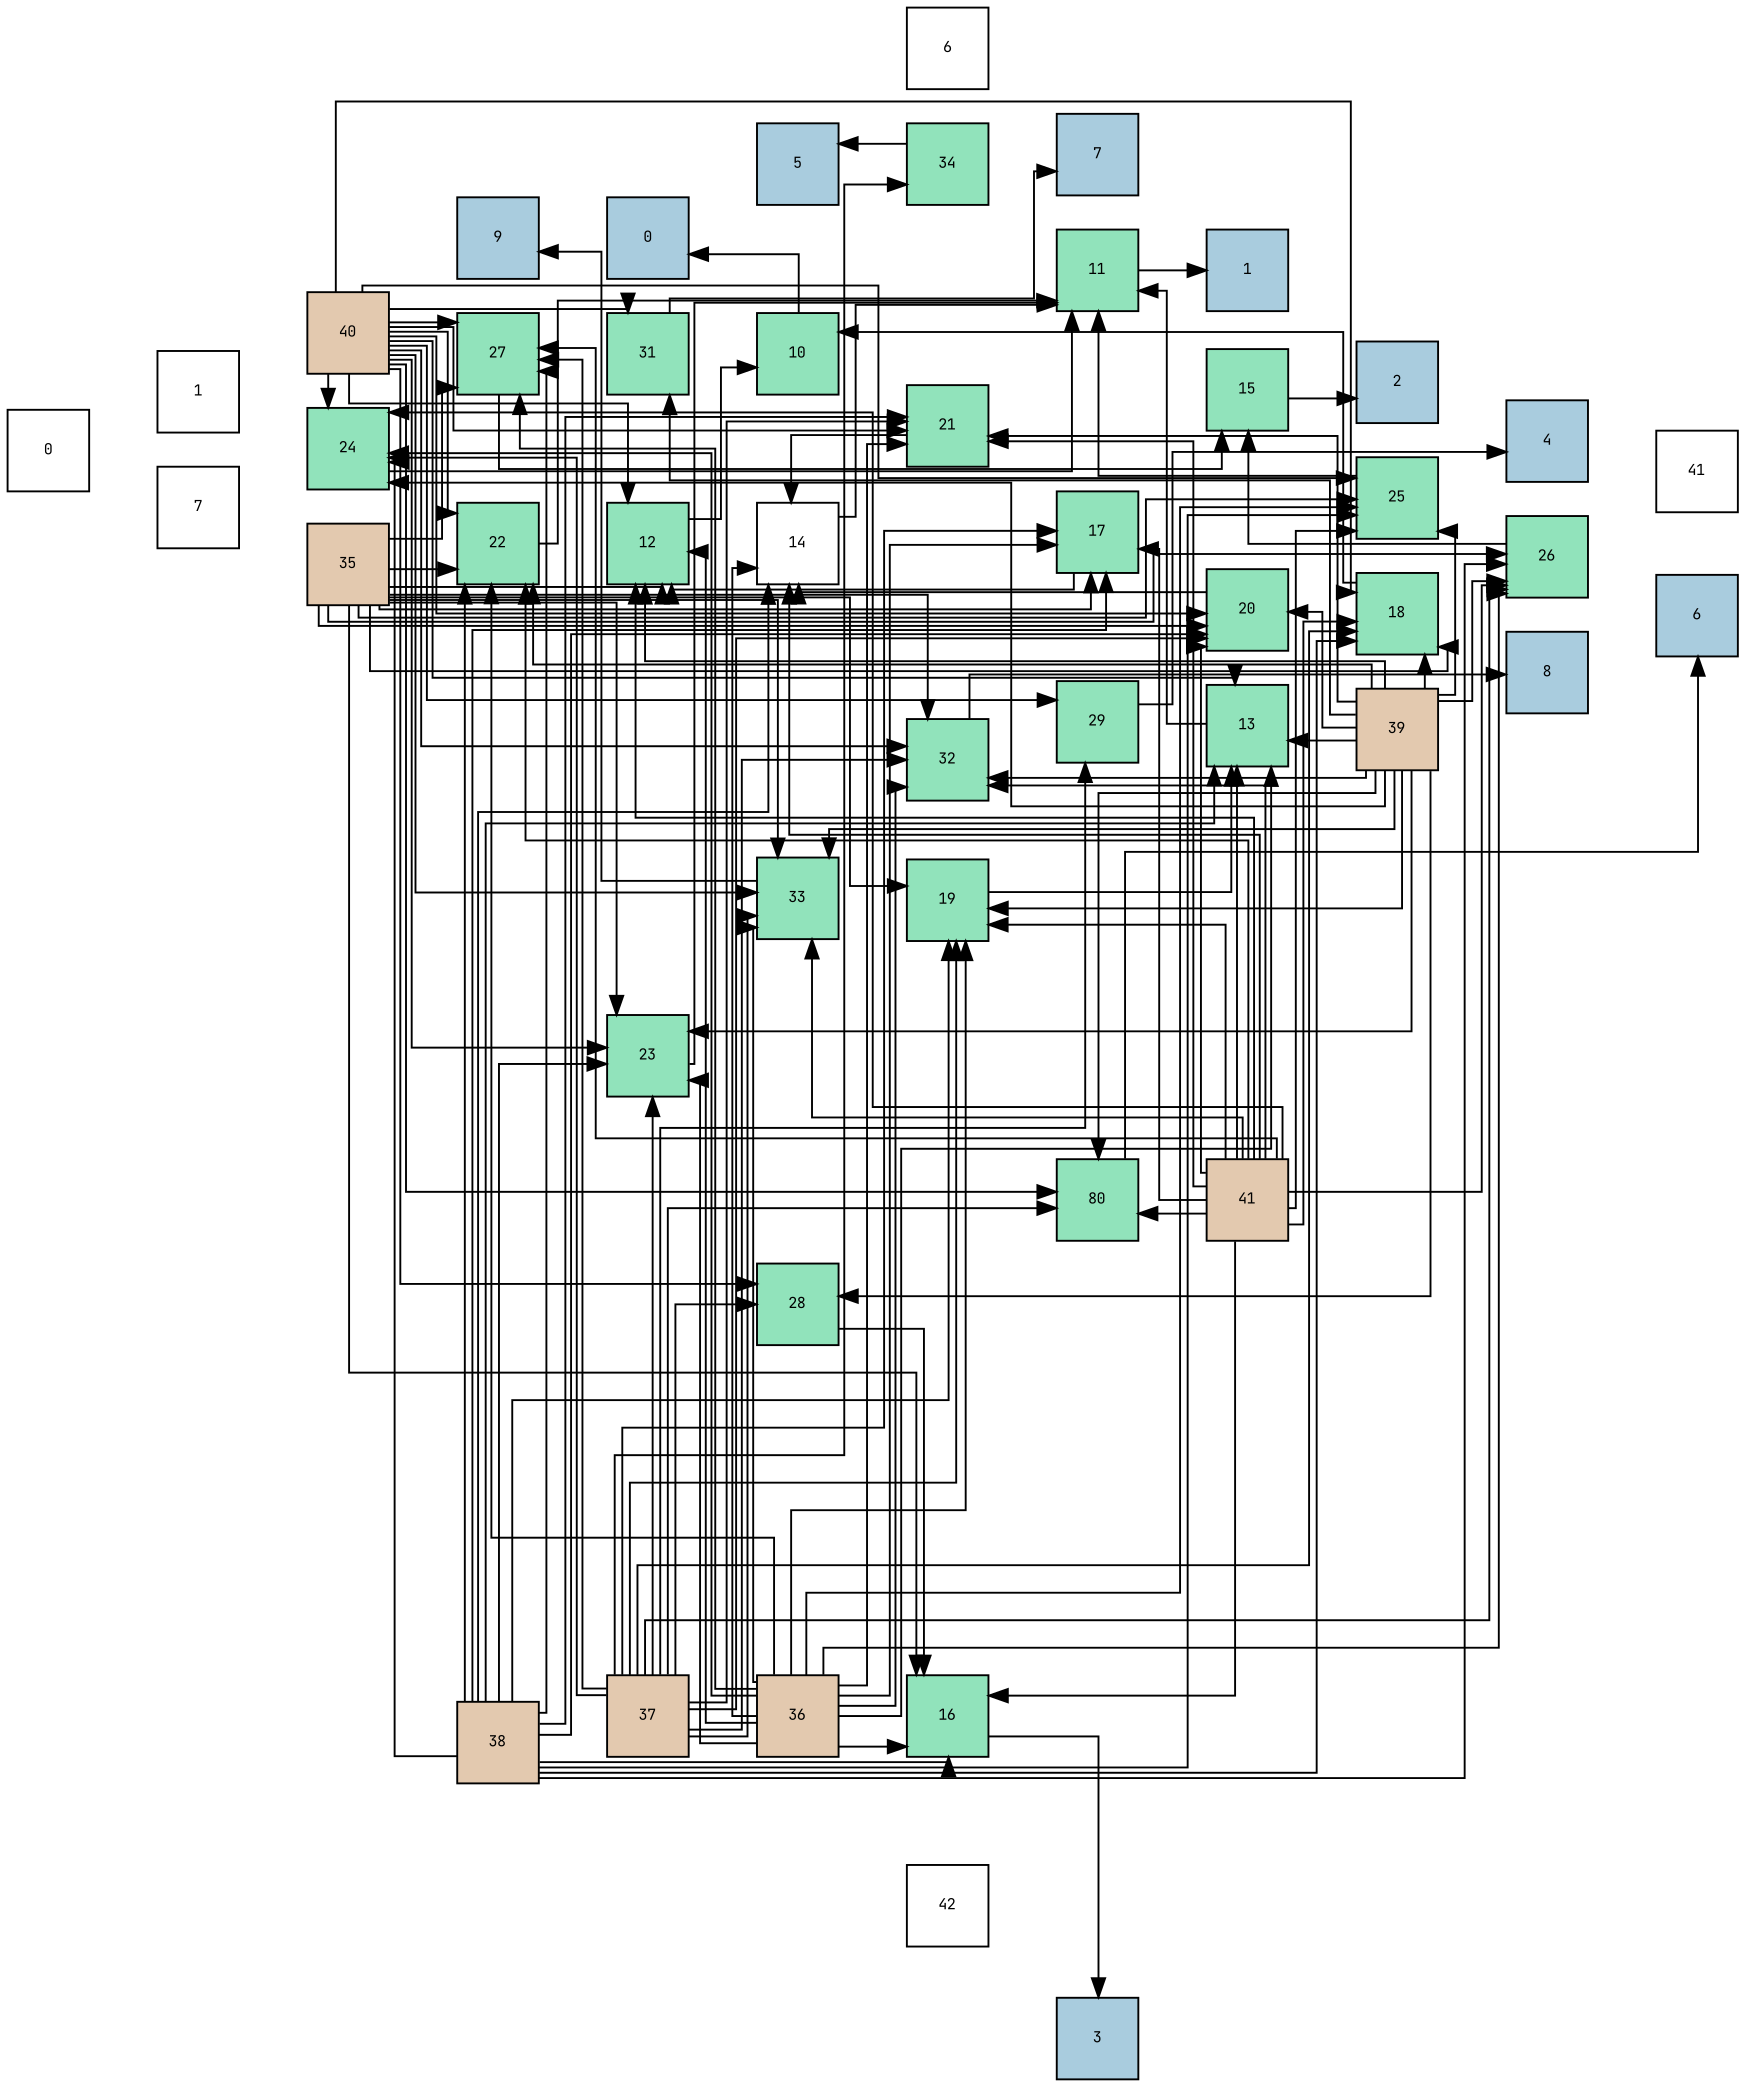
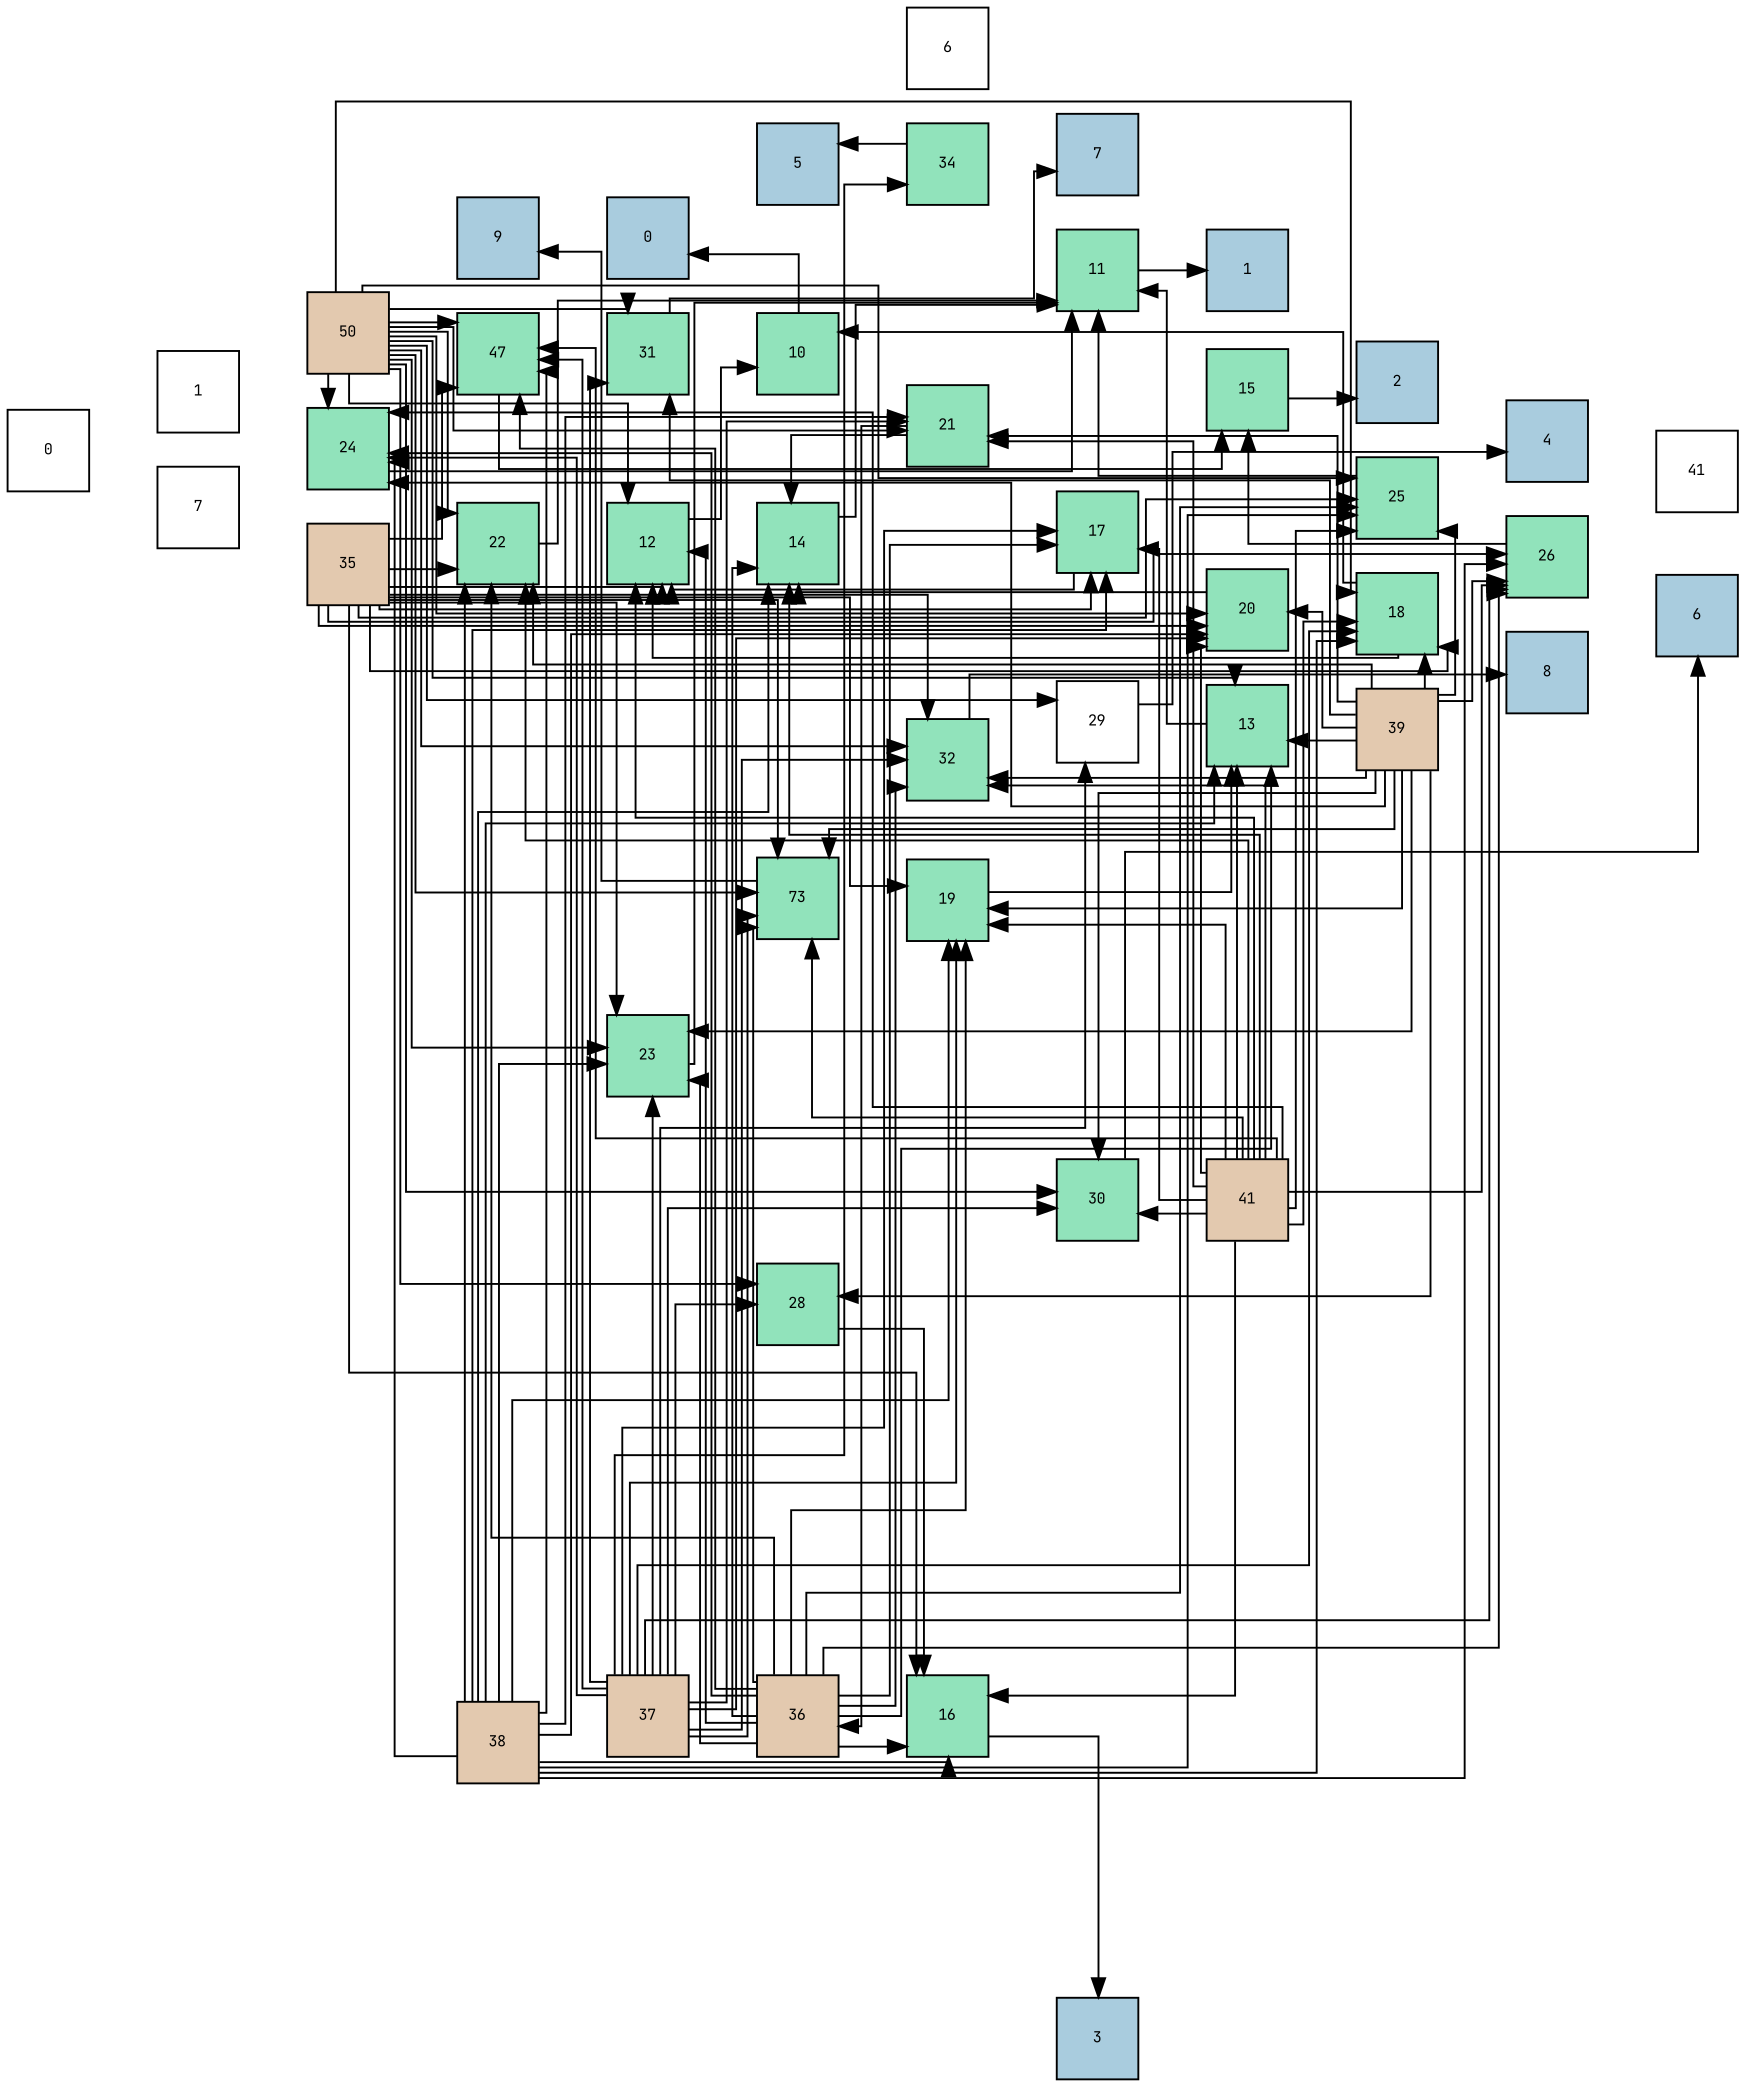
(348, 333) -> (348, 333)
(498, 354) -> (498, 354)
(798, 544) -> (798, 544)
(1000, 661) -> (1000, 658)
(1098, 722) -> (1098, 722)
(798, 898) -> (798, 898)
none -> (590, 1040)
(867, 1165) -> (861, 1055)
(1098, 1200) -> (1098, 1200)
(948, 1906) -> none
